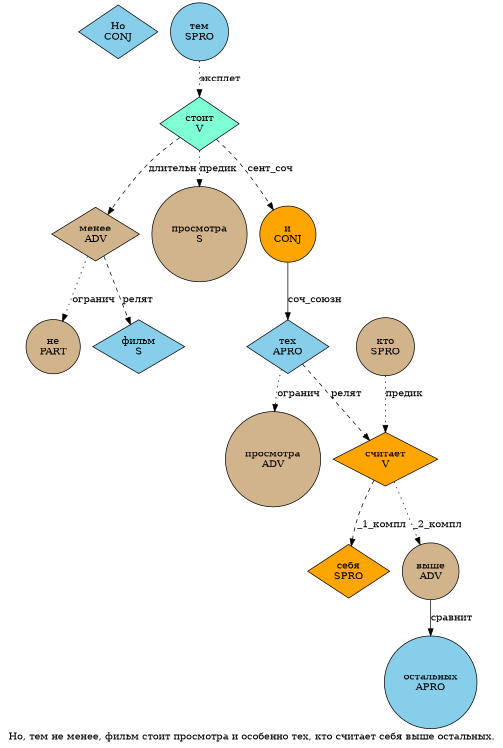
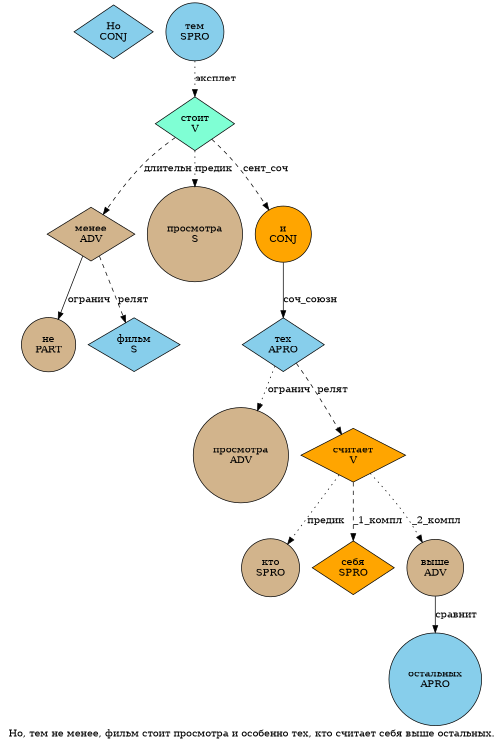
(76, 285) -> (72, 284)
(385, 400) -> (315, 507)
